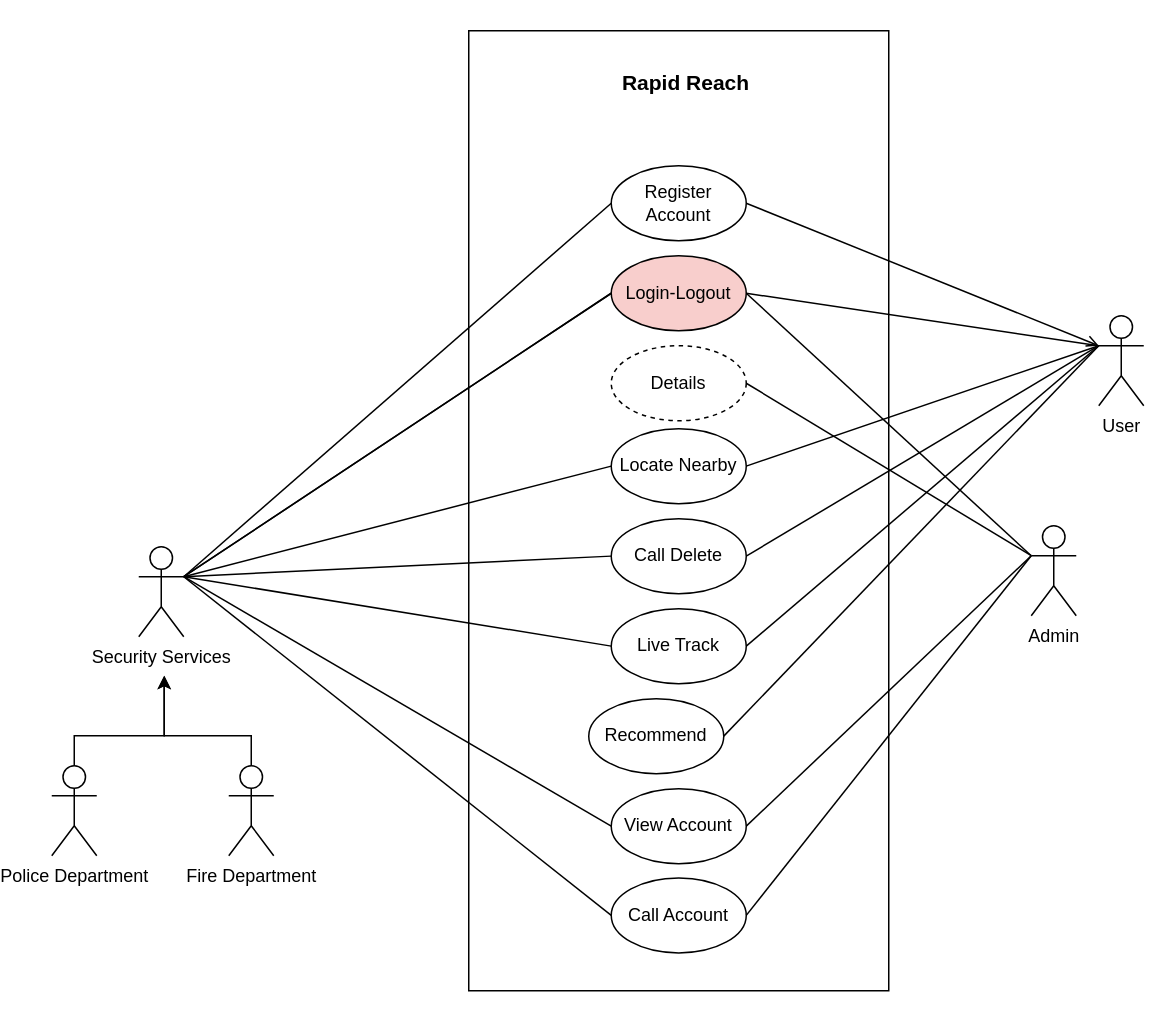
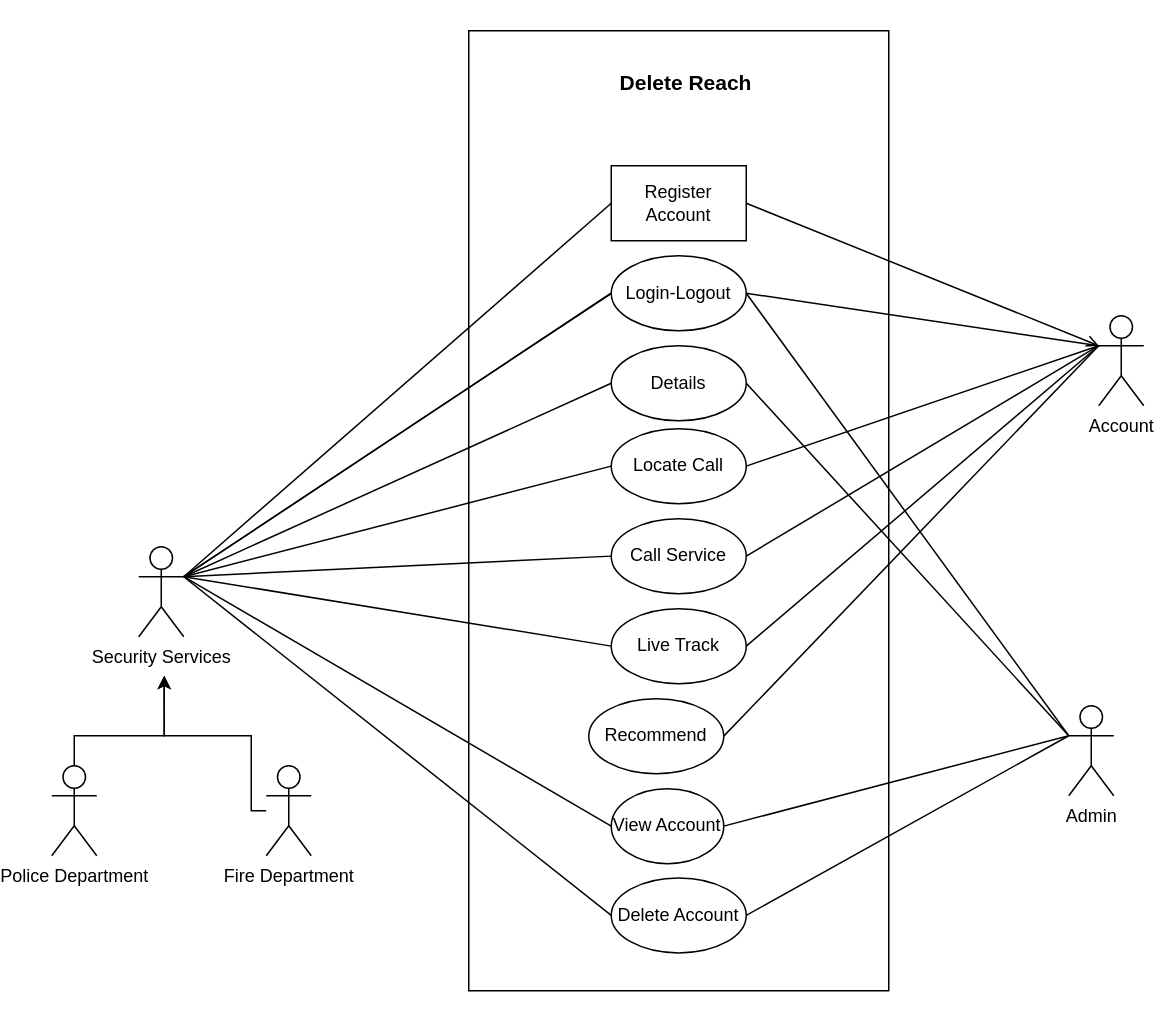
(686, 83) -> (686, 83)
(679, 203) -> (679, 203)
(679, 293) -> (679, 293)
(679, 383) -> (679, 383)
(1122, 427) -> (1122, 427)
(679, 466) -> (679, 466)
none -> (405, 476)
(679, 556) -> (679, 556)
(1054, 571) -> (1091, 751)
(251, 811) -> (289, 811)
(679, 826) -> (668, 826)
(679, 916) -> (679, 916)
